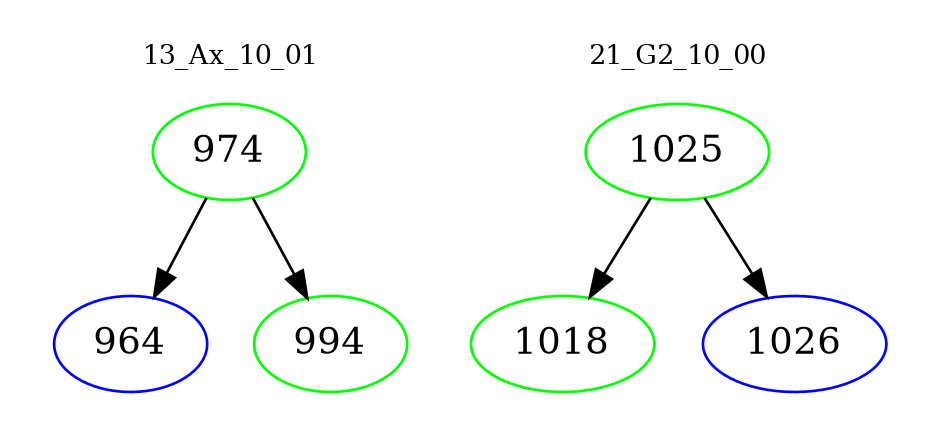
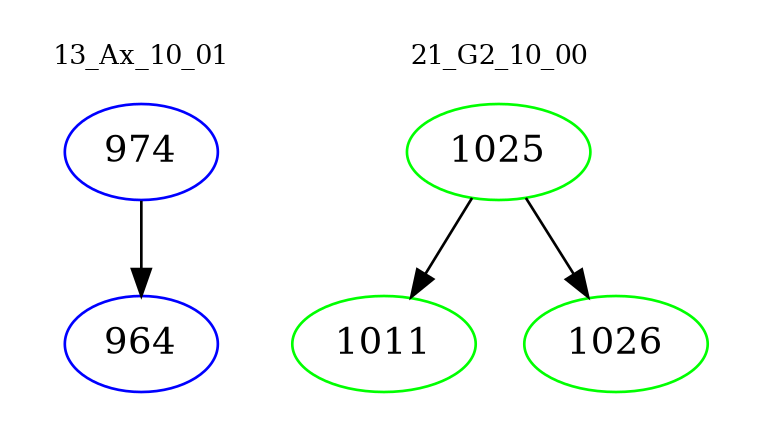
(229, 152) -> (141, 152)
(331, 344) -> none
(563, 344) -> (384, 344)
(795, 344) -> (616, 344)
